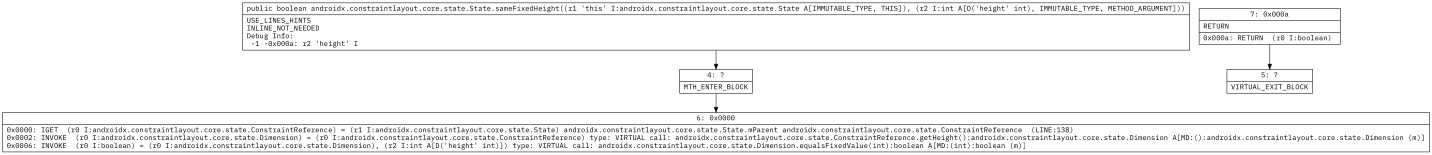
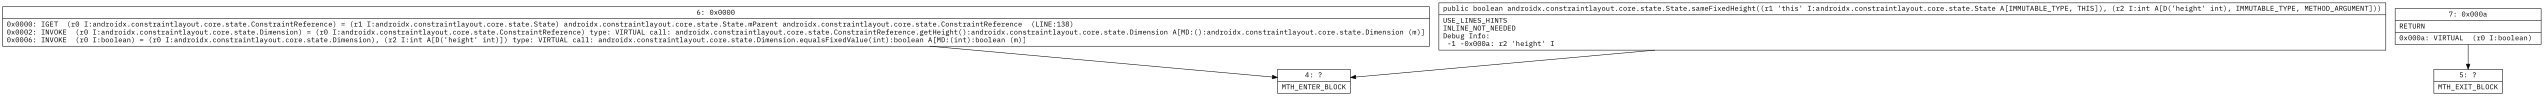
(1270, 38) -> (2468, 38)
(1270, 87) -> (2468, 87)
(716, 100) -> (1101, 62)
